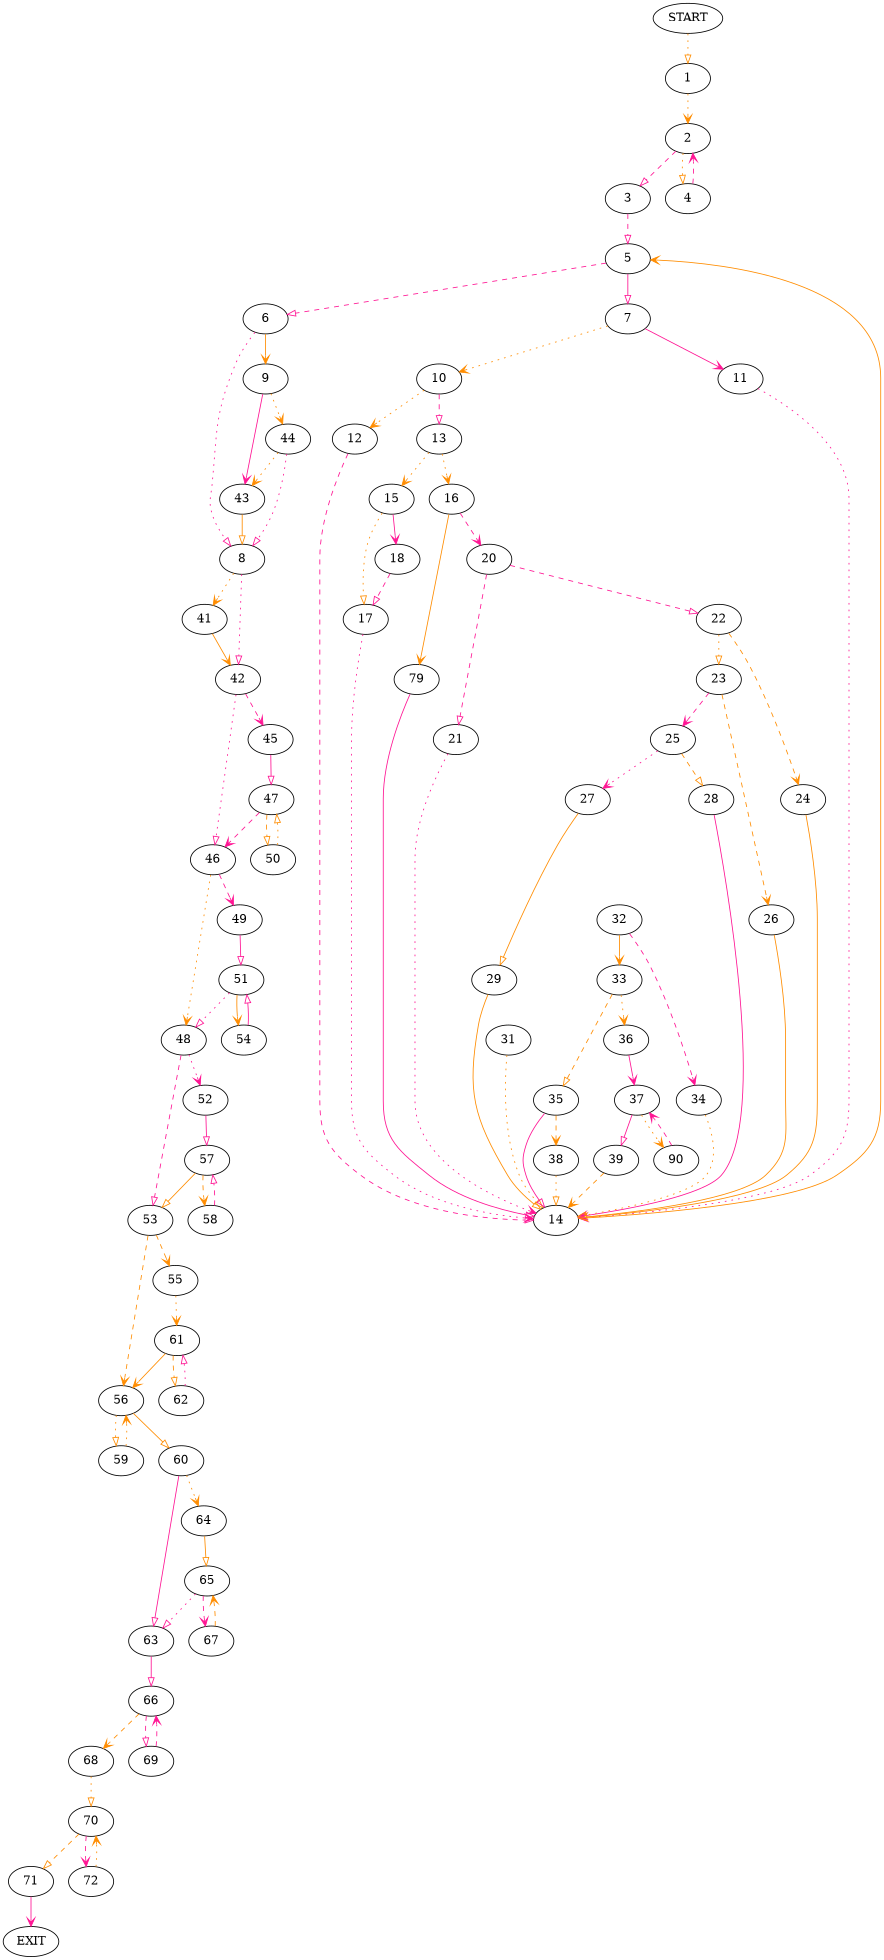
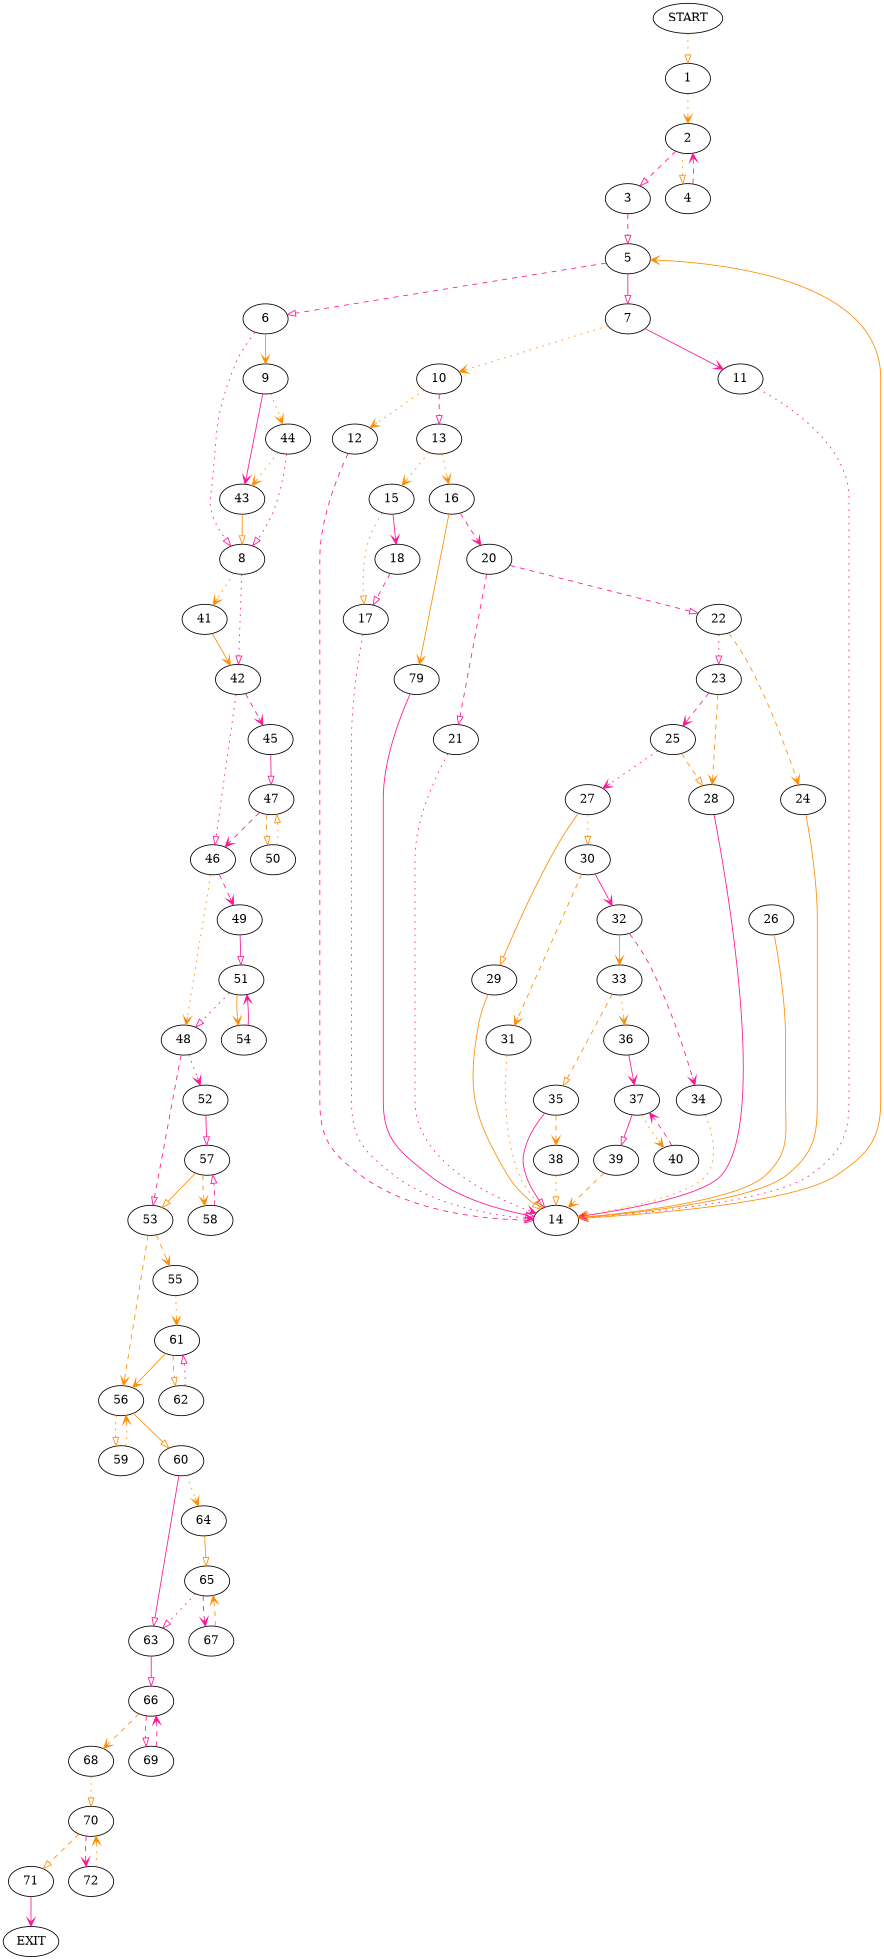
(719, 645) -> (719, 645)
(744, 796) -> (715, 735)
none -> (588, 860)
(248, 1014) -> (248, 1014)
(676, 1160) -> (676, 1160)
